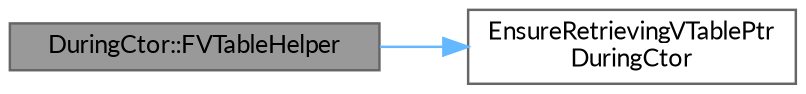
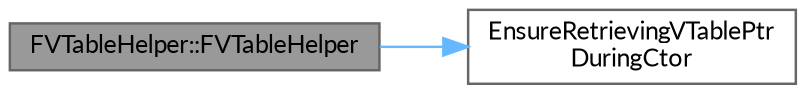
(195, 47) -> (195, 47)
